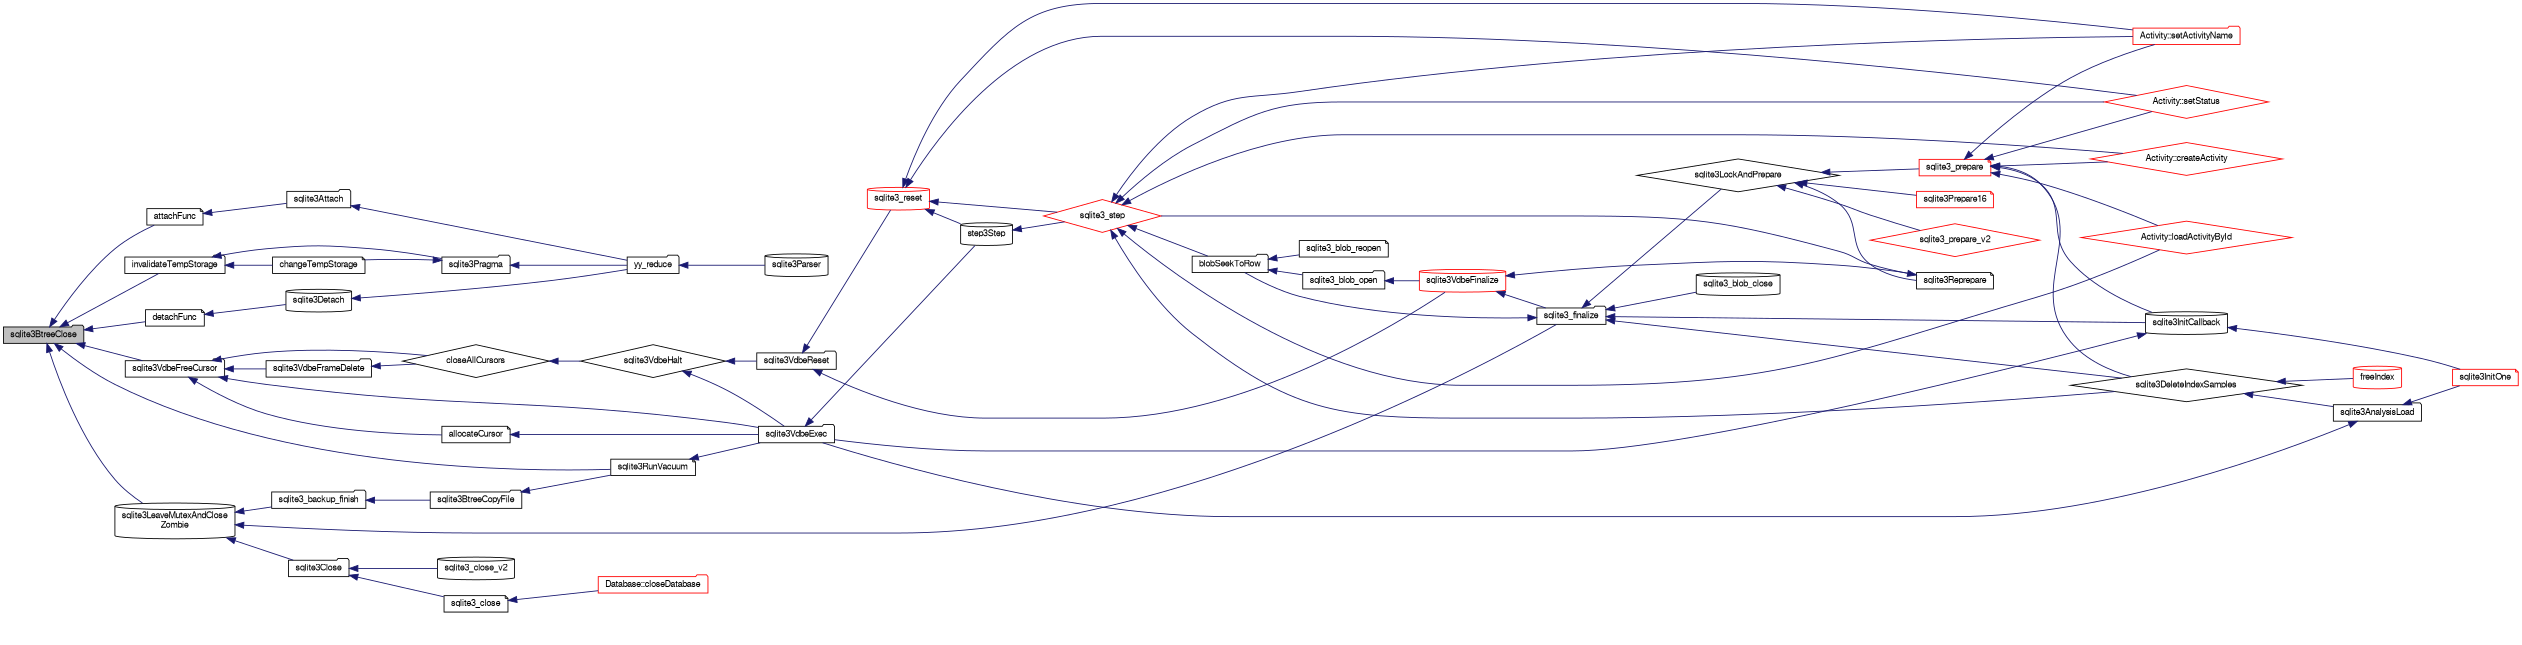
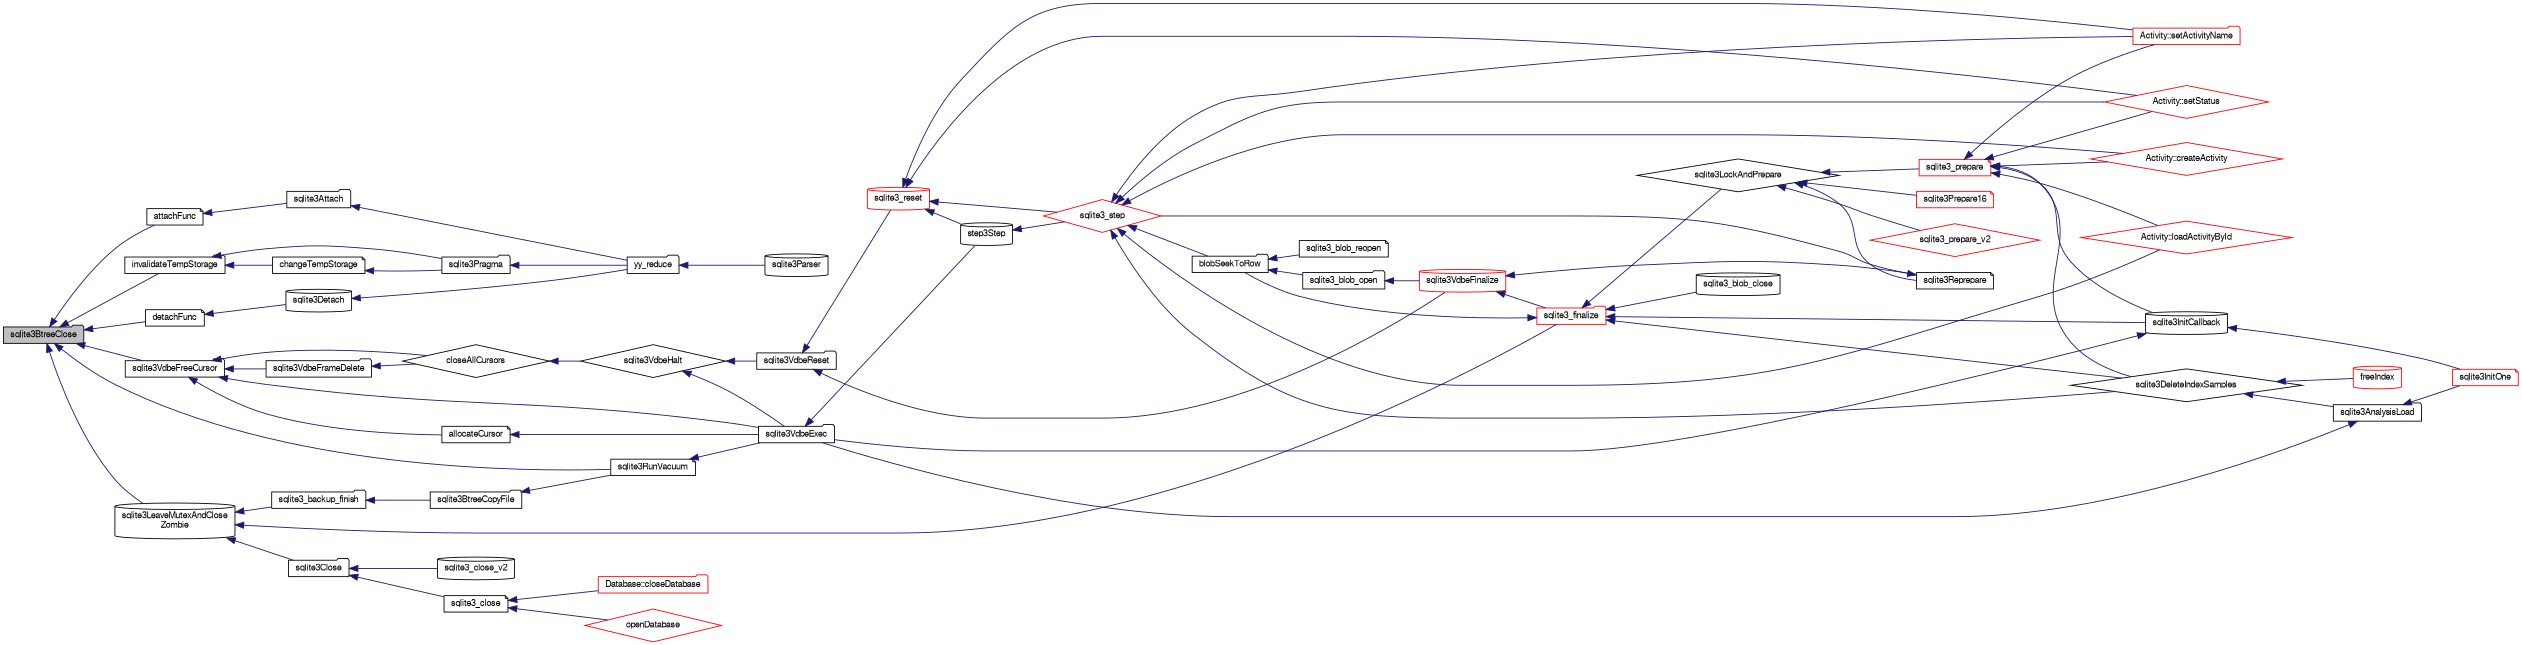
(399, 259) -> (408, 271)
(1571, 316) -> (1571, 316)
none -> (653, 625)
